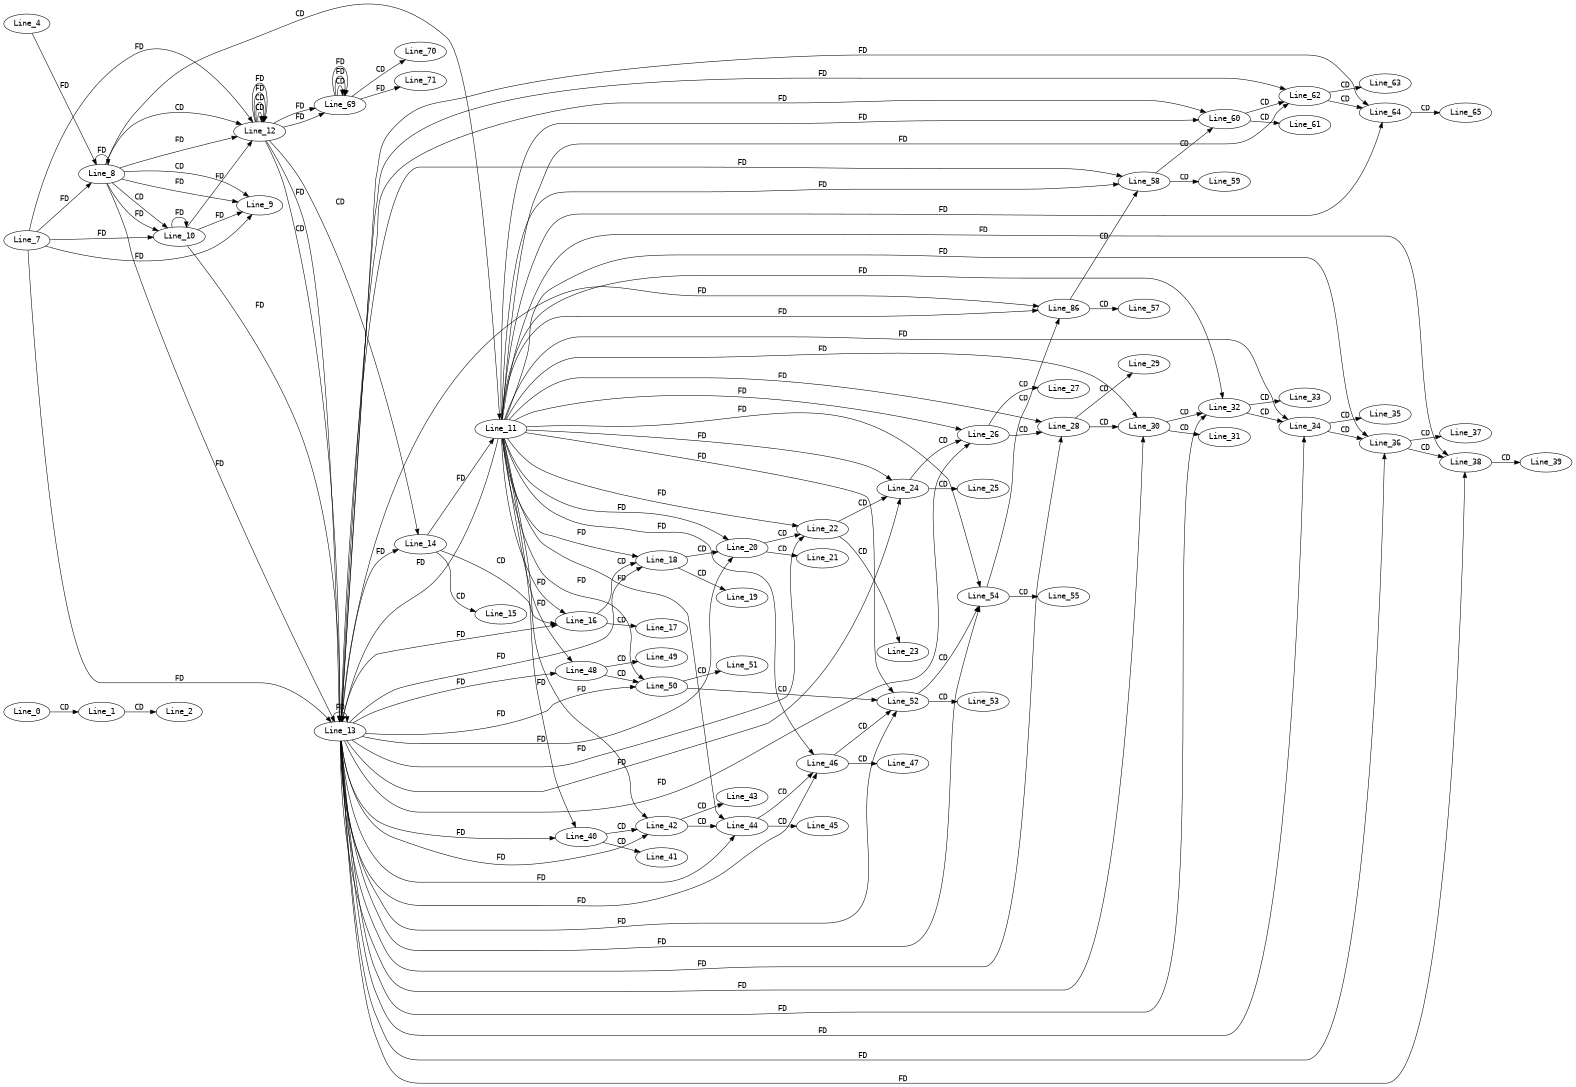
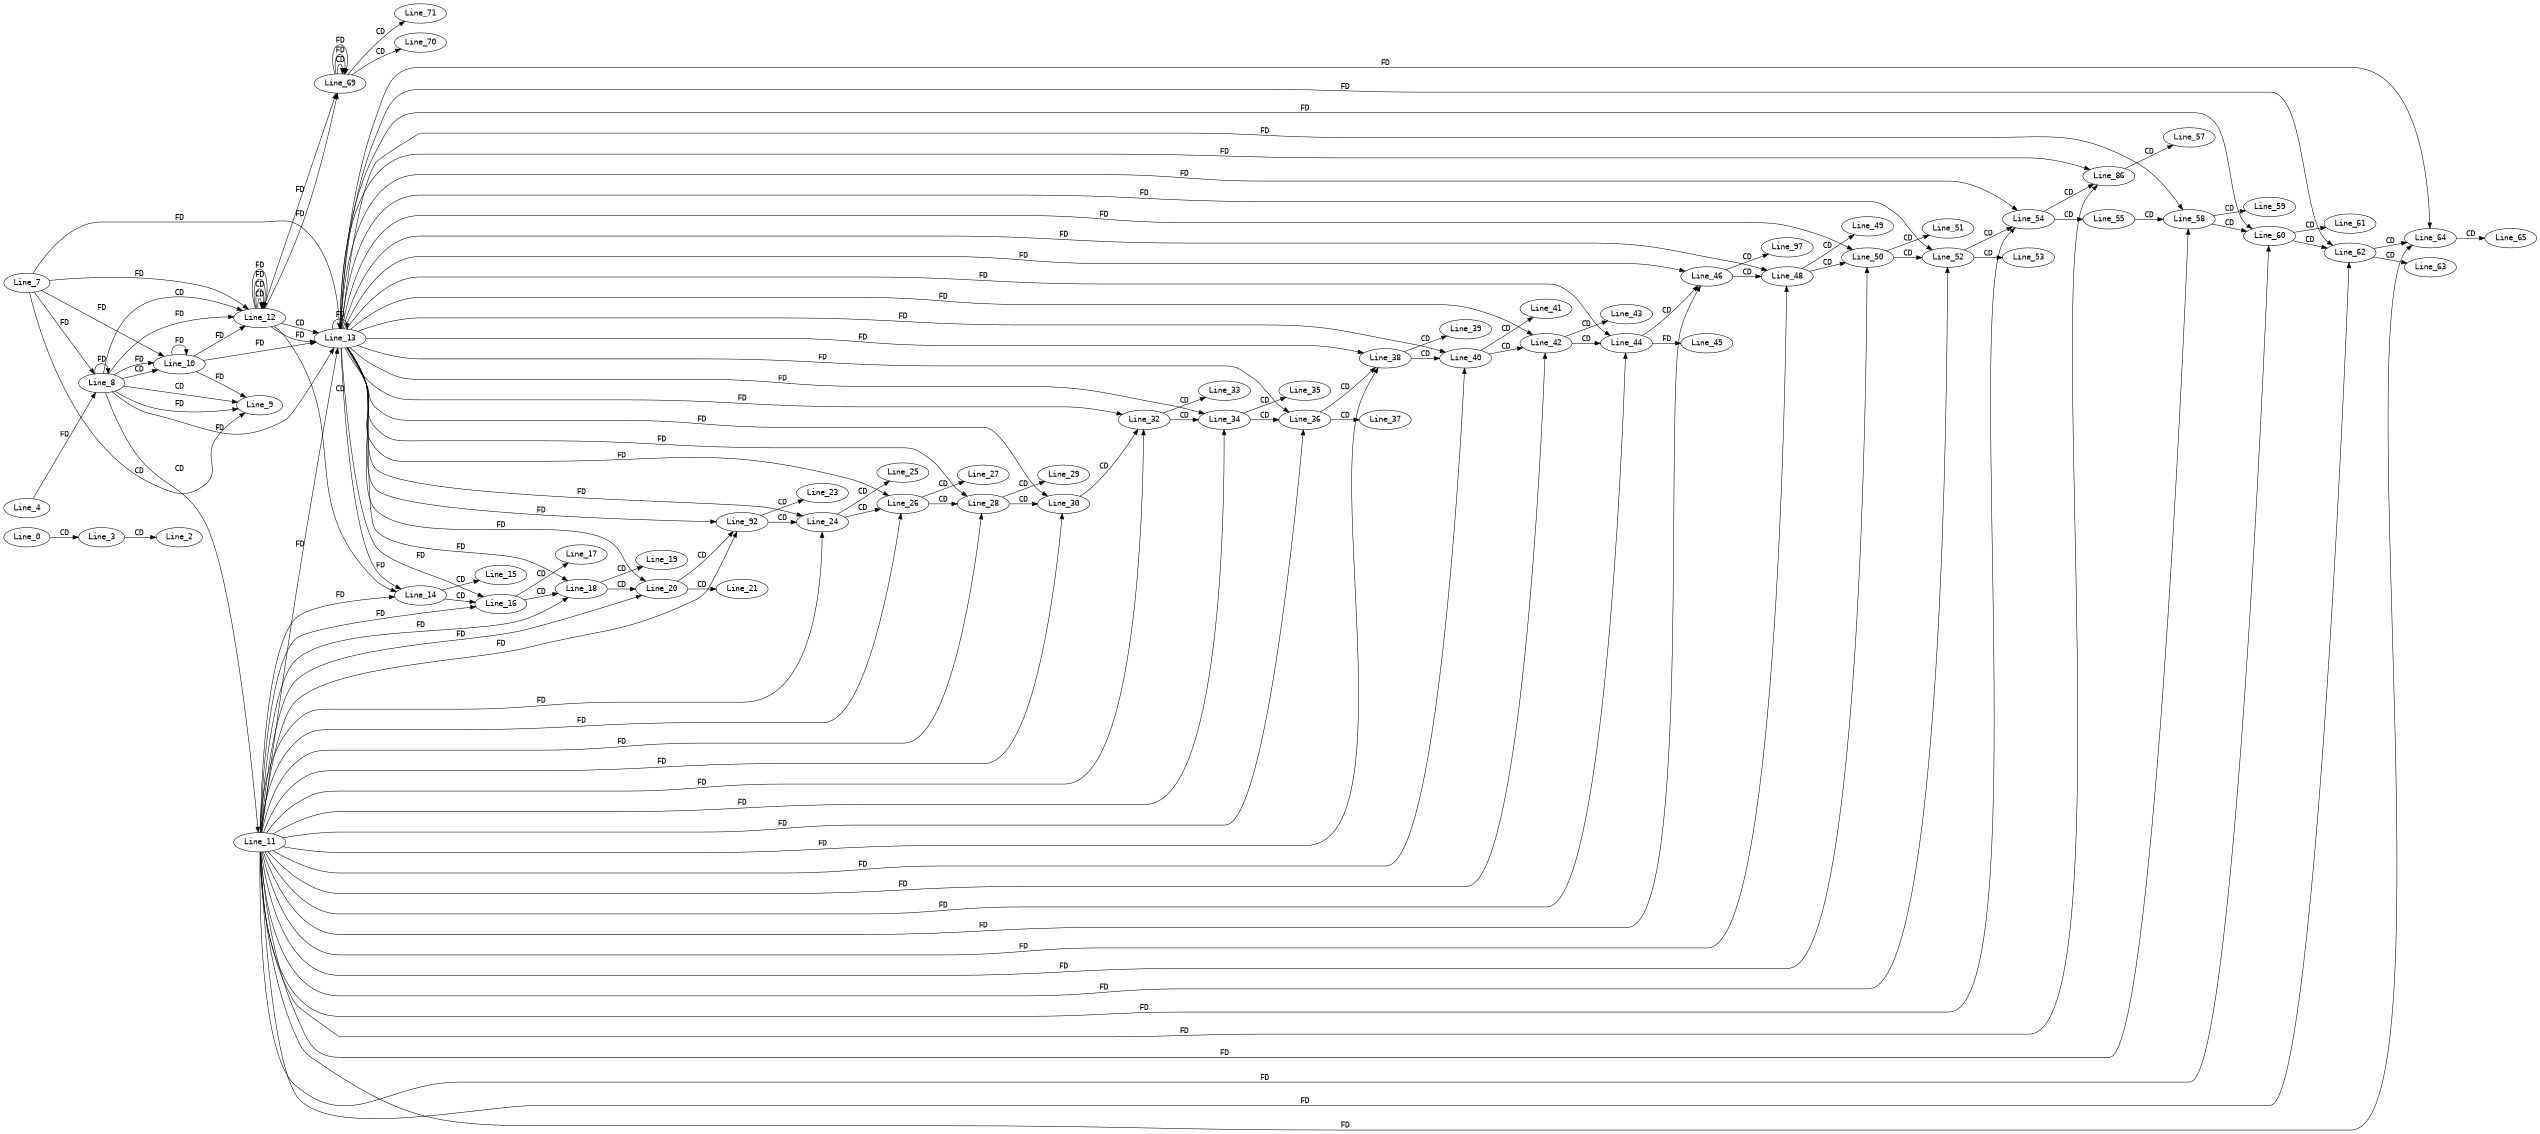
(380, 89) -> (380, 32)
(1102, 248) -> (2146, 219)
(139, 257) -> (139, 471)
none -> (1423, 358)
(1224, 437) -> none
(459, 489) -> (274, 675)
(822, 529) -> (742, 522)
(102, 712) -> (102, 537)
(861, 734) -> (1744, 276)
(903, 764) -> (1787, 247)
(782, 822) -> (1667, 339)
